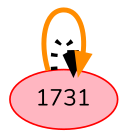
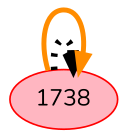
(64, 99) -> (64, 99)
